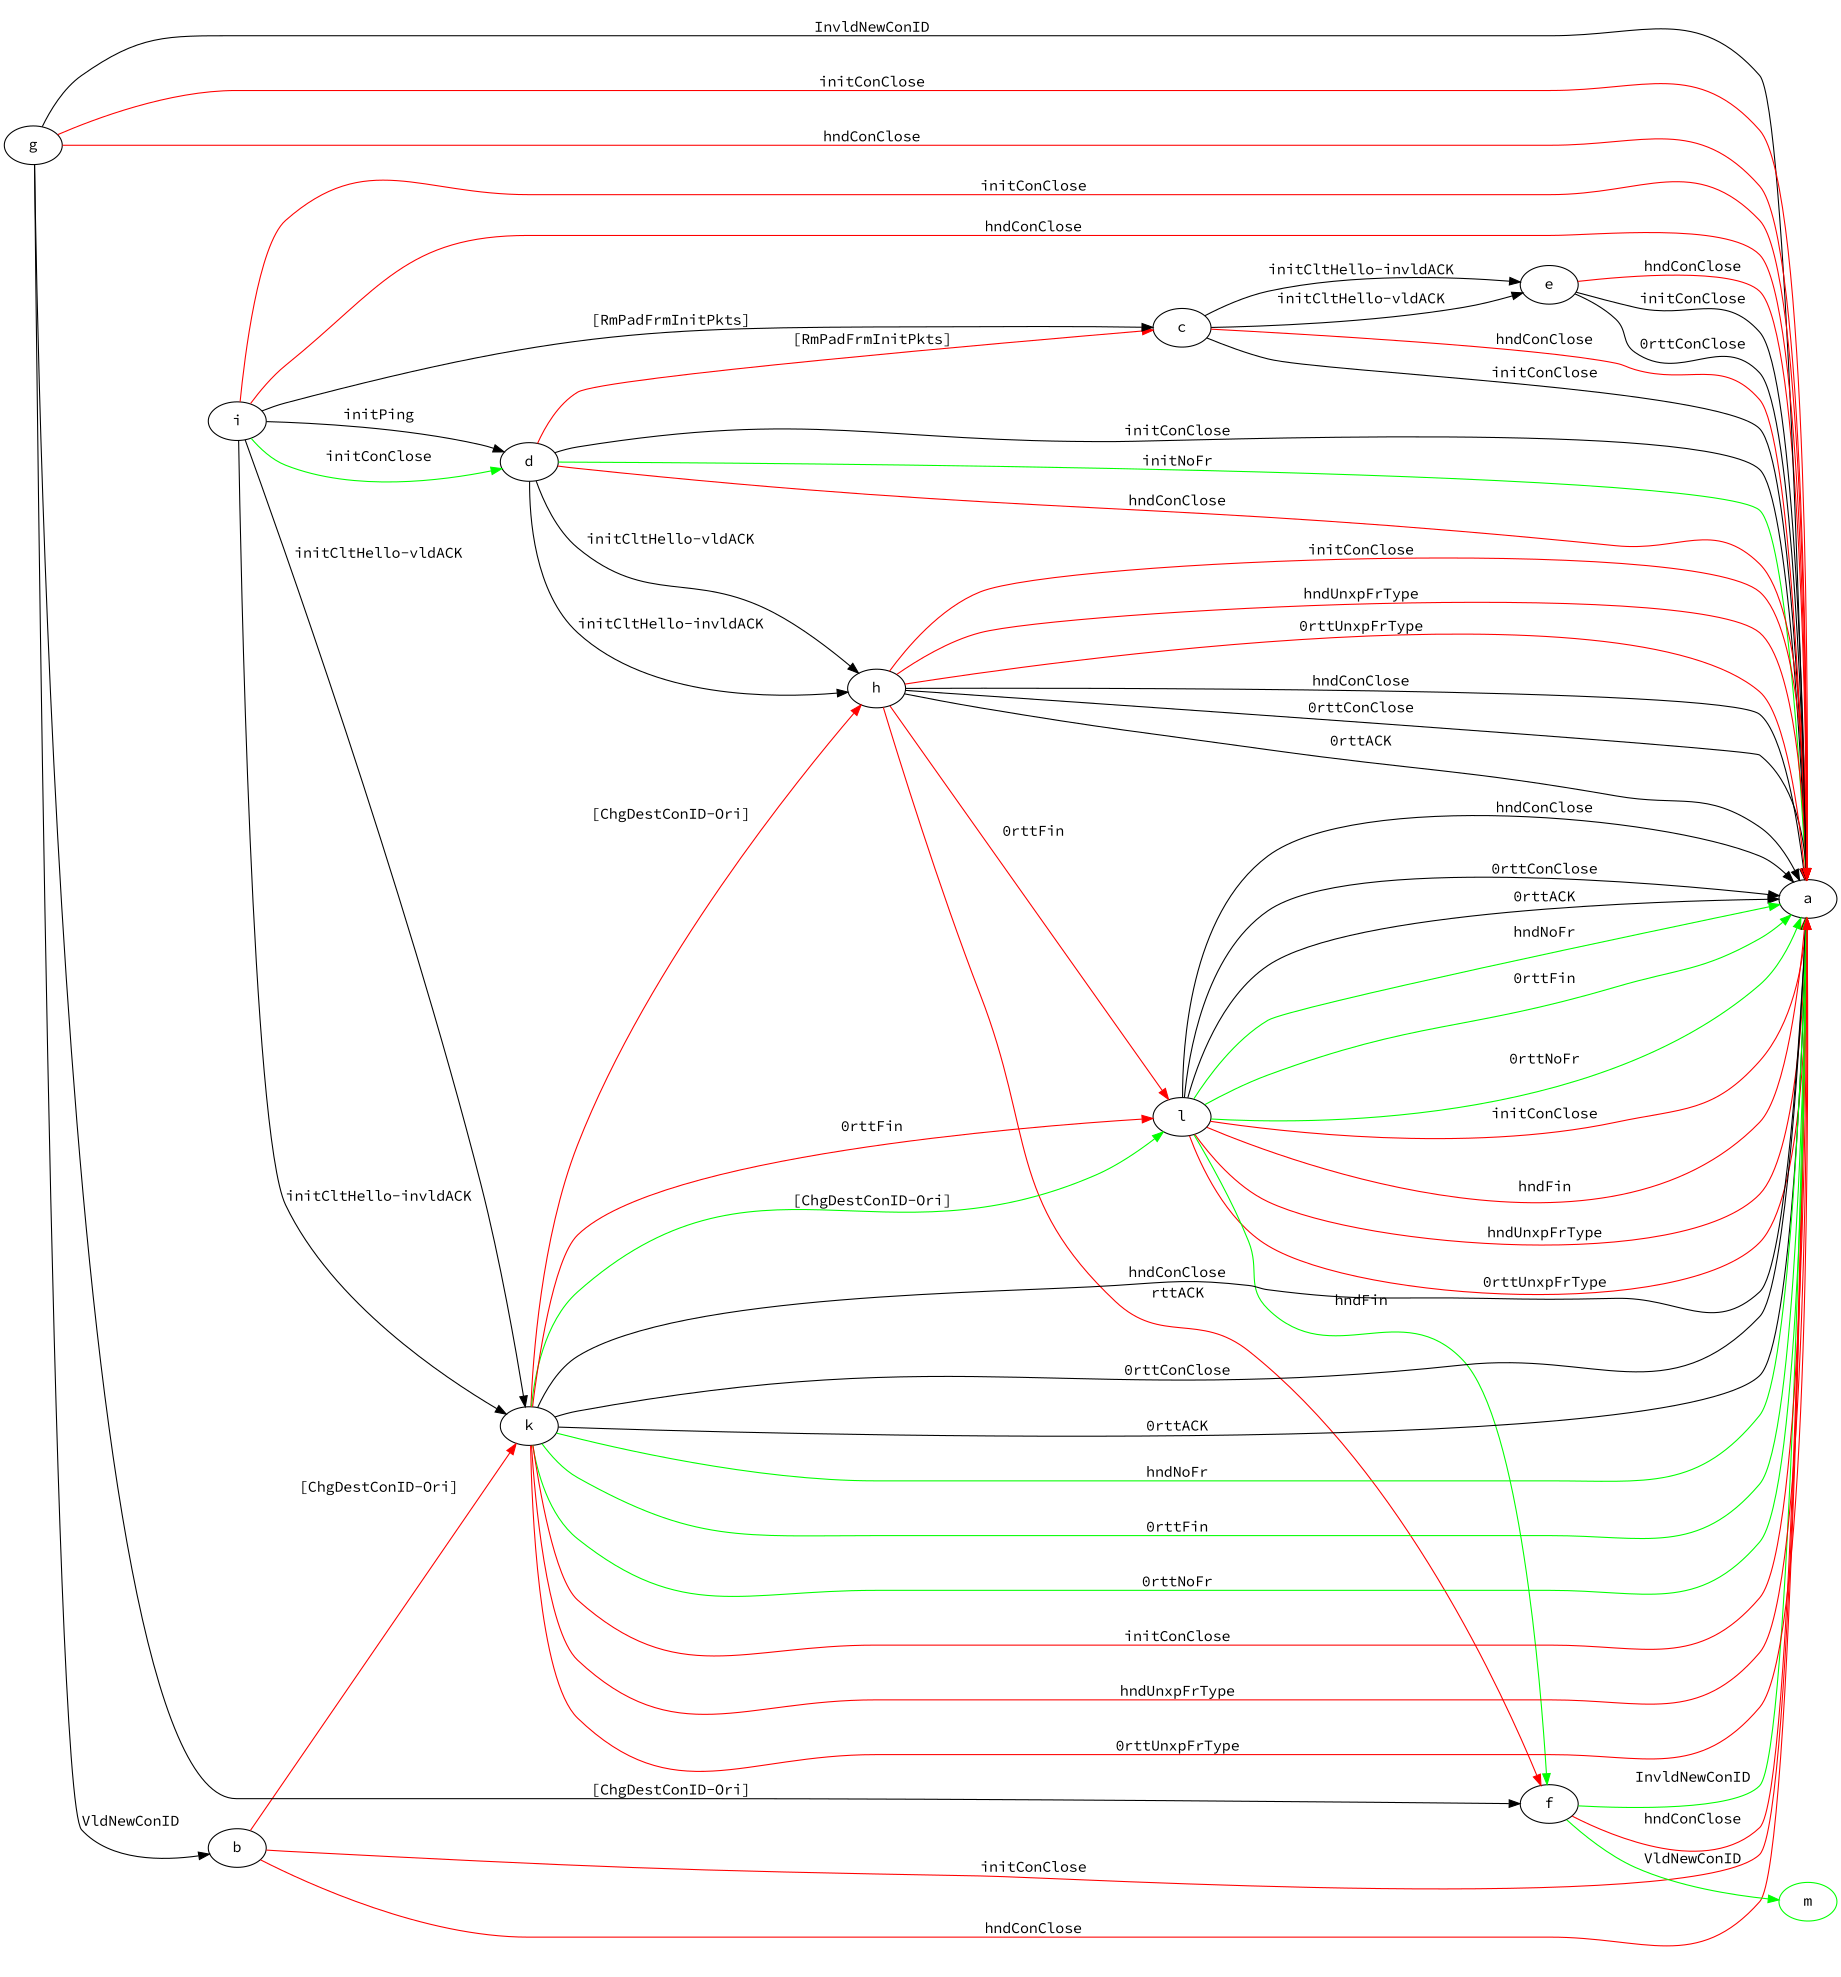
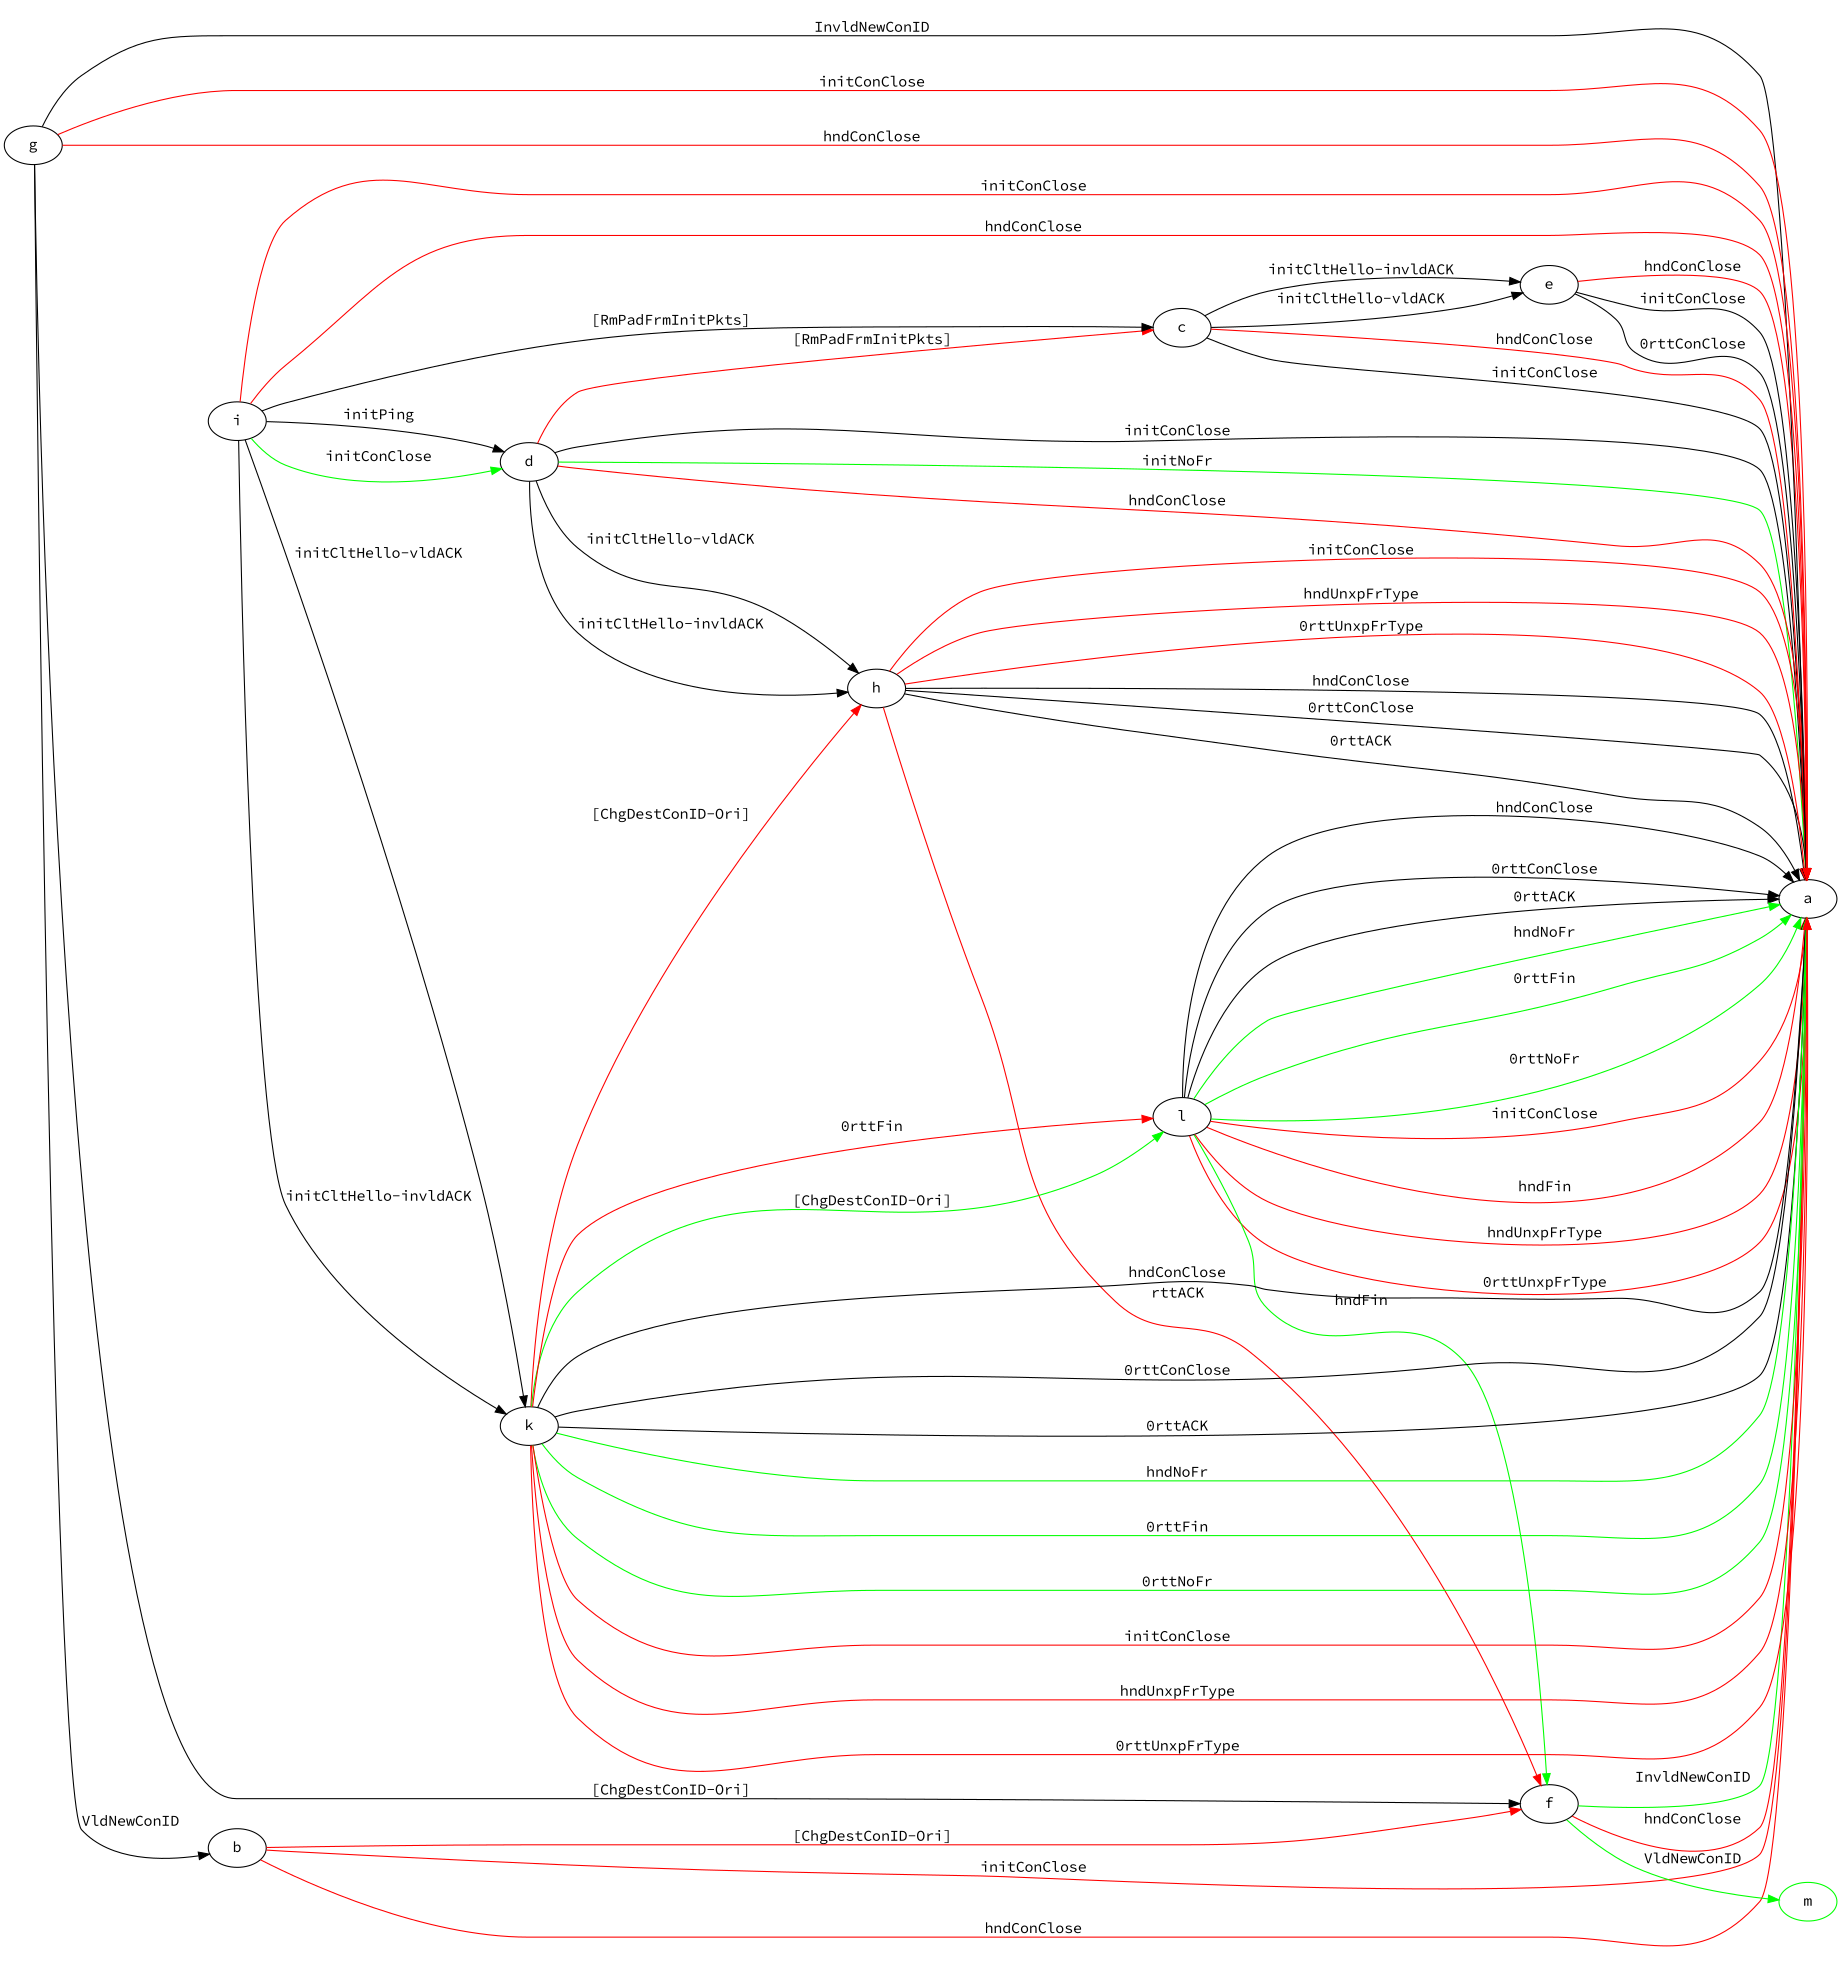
(1026, 898) -> none
(380, 1642) -> (889, 1845)
